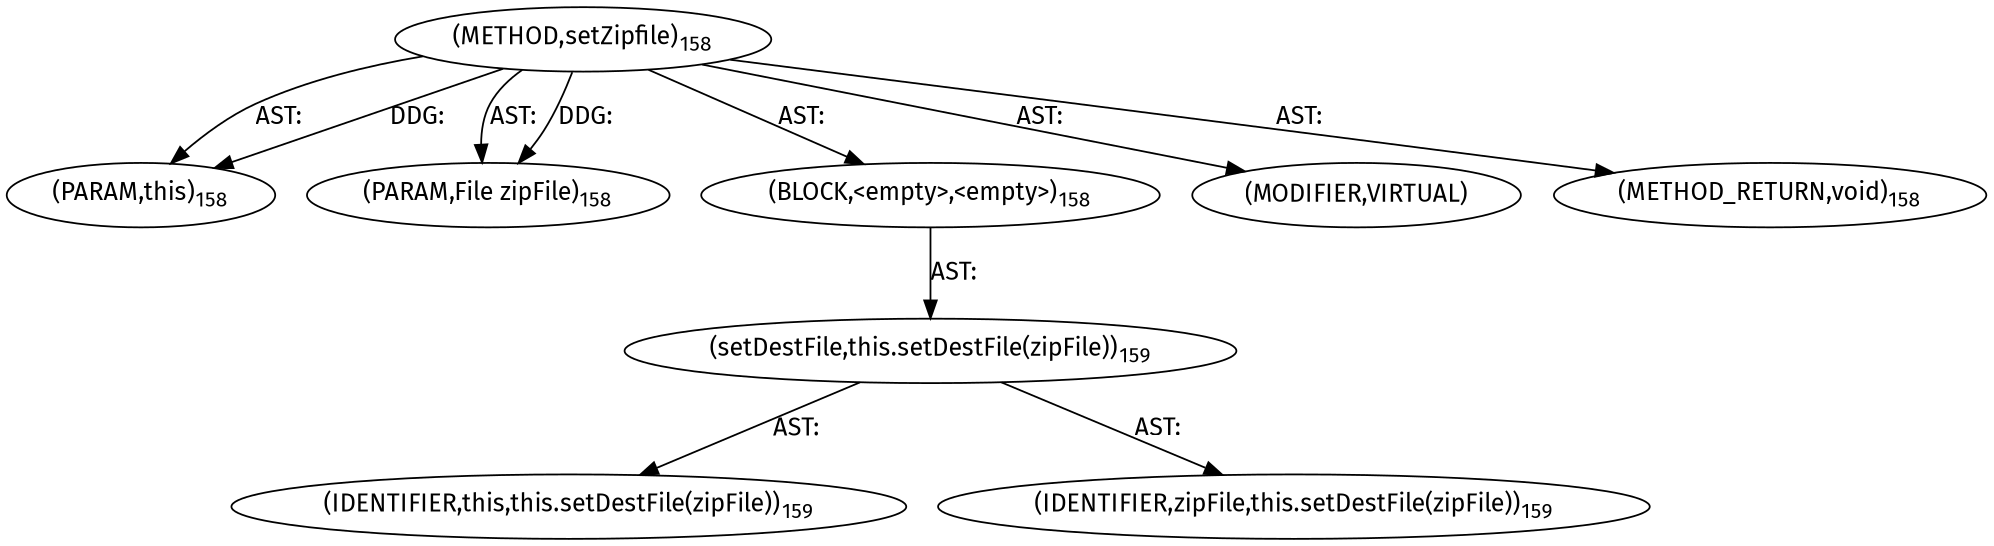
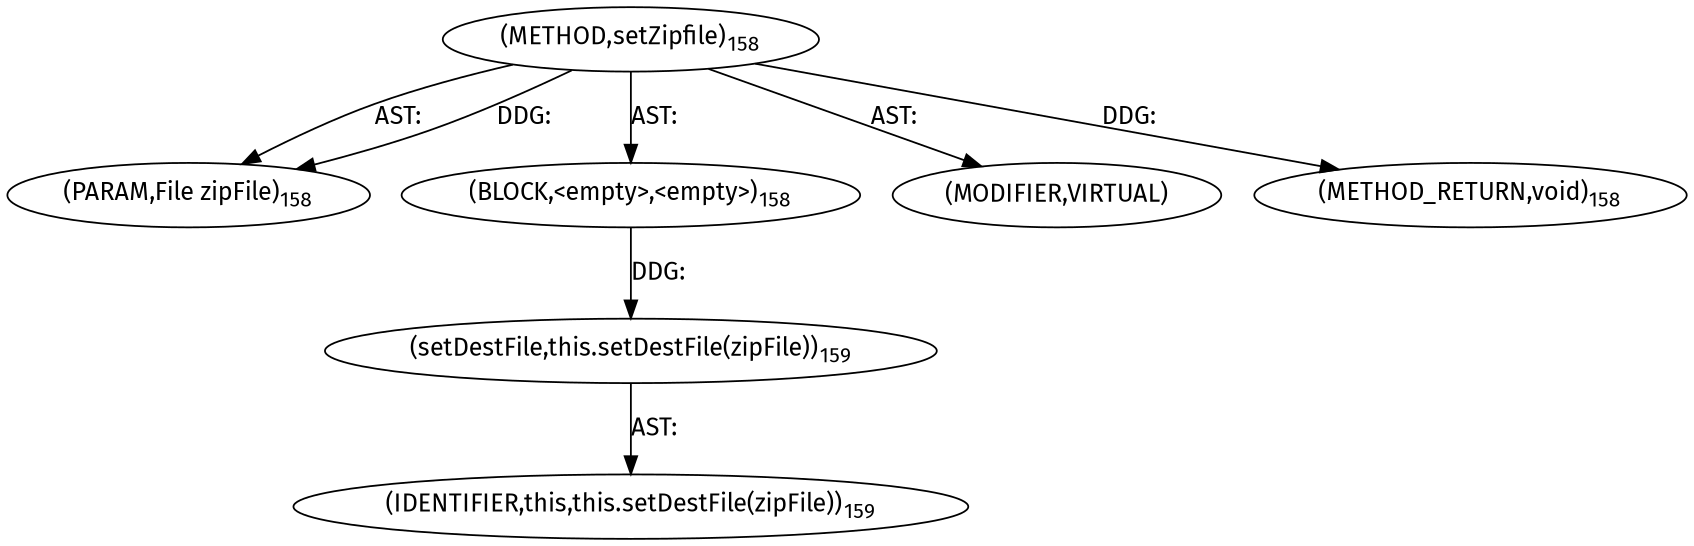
(1303, 117) -> (1132, 117)
(141, 195) -> none
(957, 273) -> (661, 273)
(1294, 507) -> none
